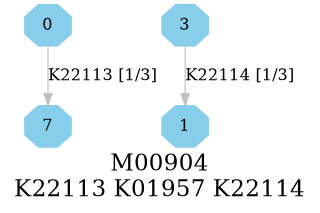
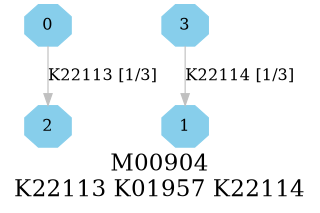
(48, 126) -> (48, 126)
